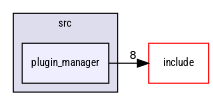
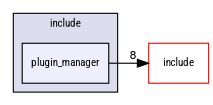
(65, 24) -> (65, 24)
